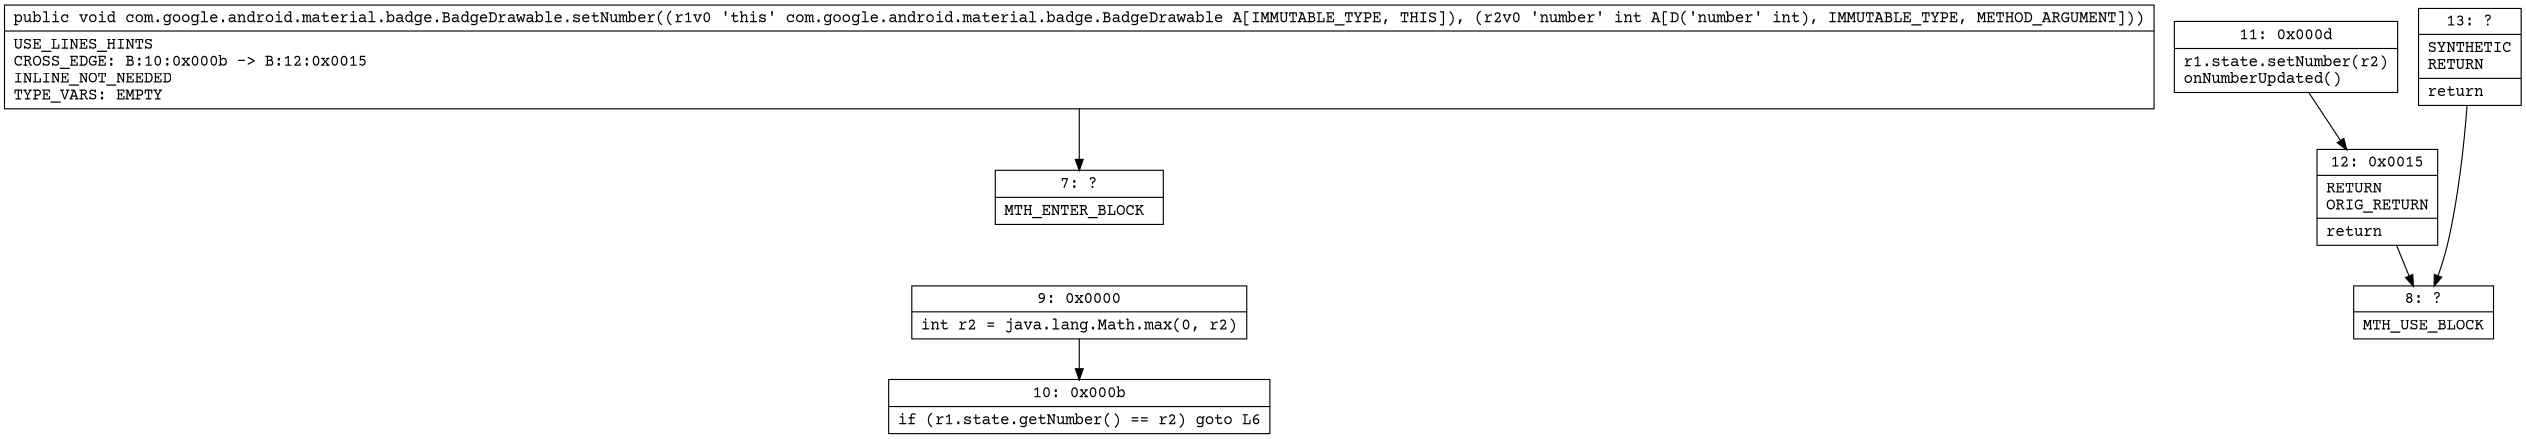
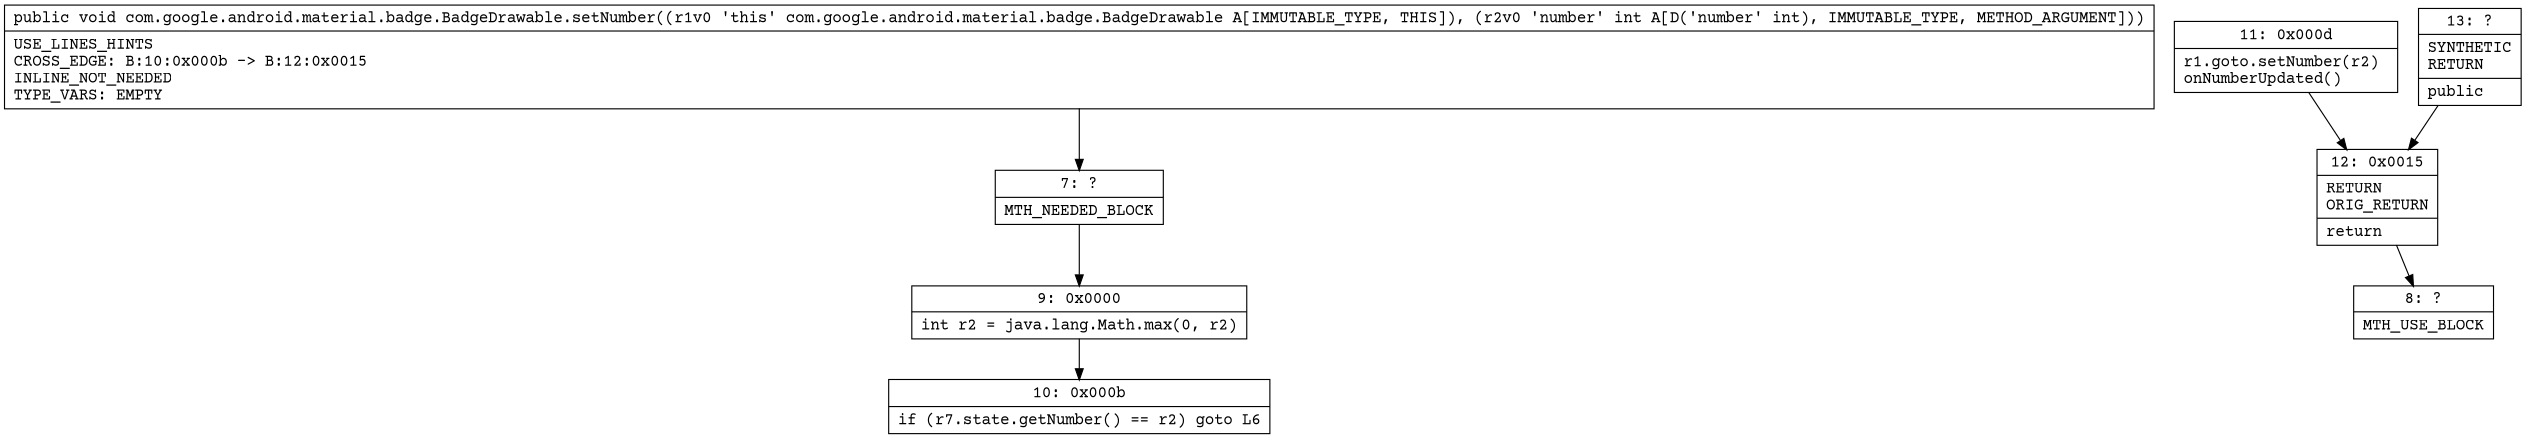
(2286, 61) -> (2281, 61)
(2456, 91) -> (2456, 91)
(2458, 191) -> (2427, 123)
(1074, 210) -> (1079, 210)
none -> (1079, 249)
(1079, 420) -> (1079, 420)
